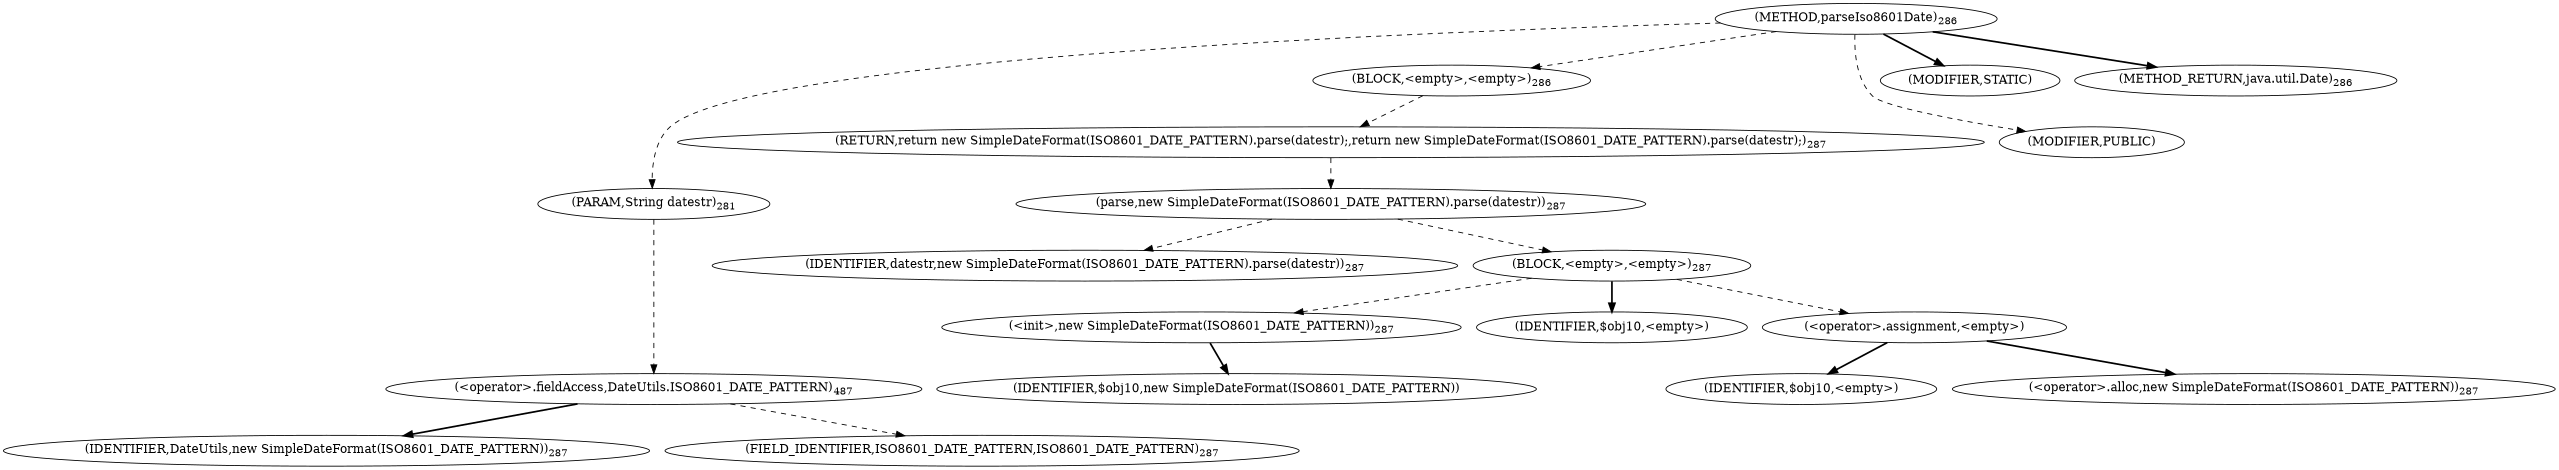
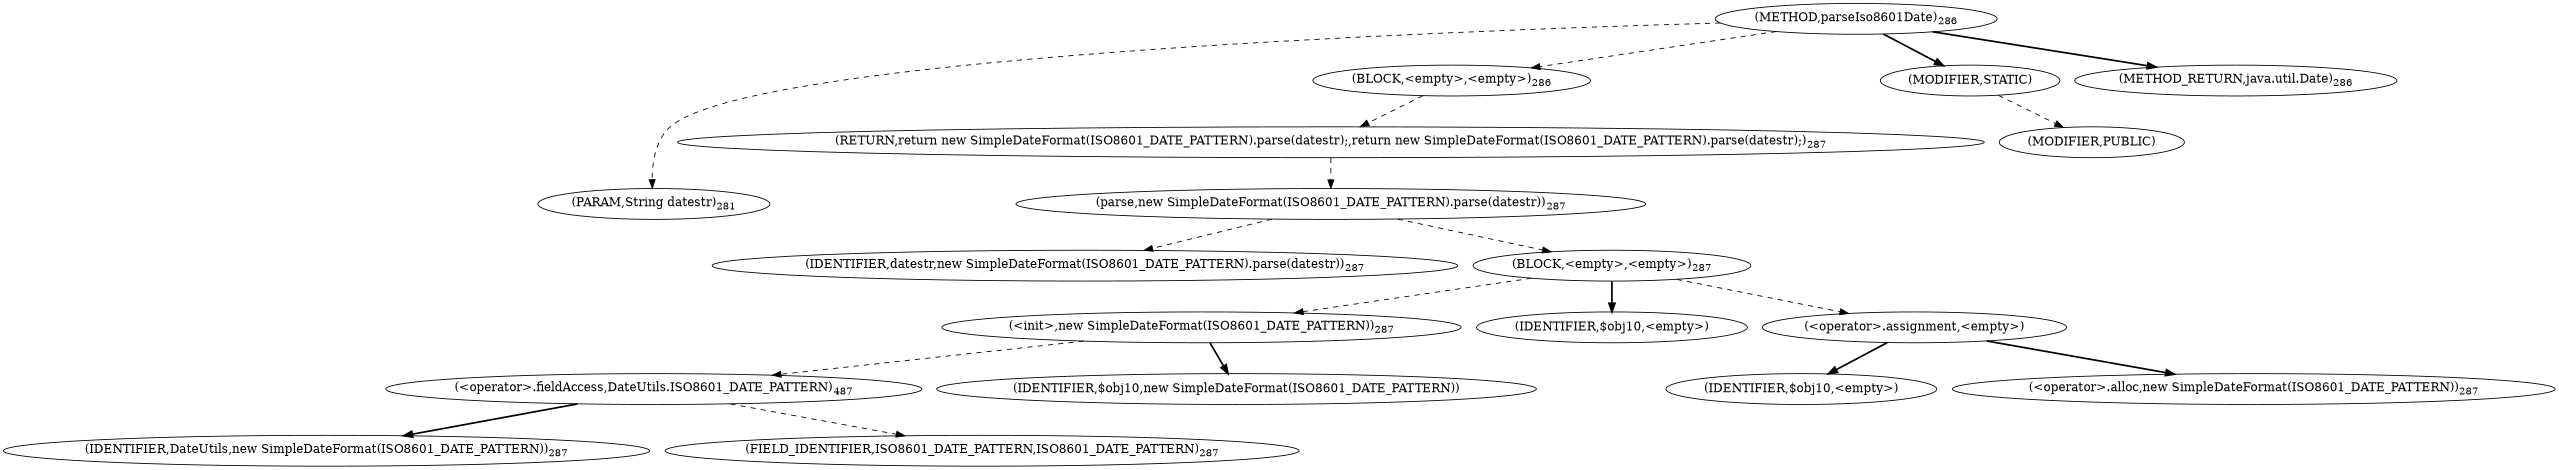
(1912, 110) -> (2027, 109)
(654, 292) -> (932, 358)
